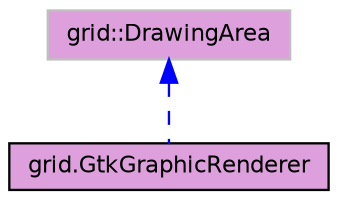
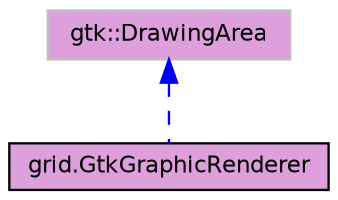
(169, 35) -> (169, 35)
